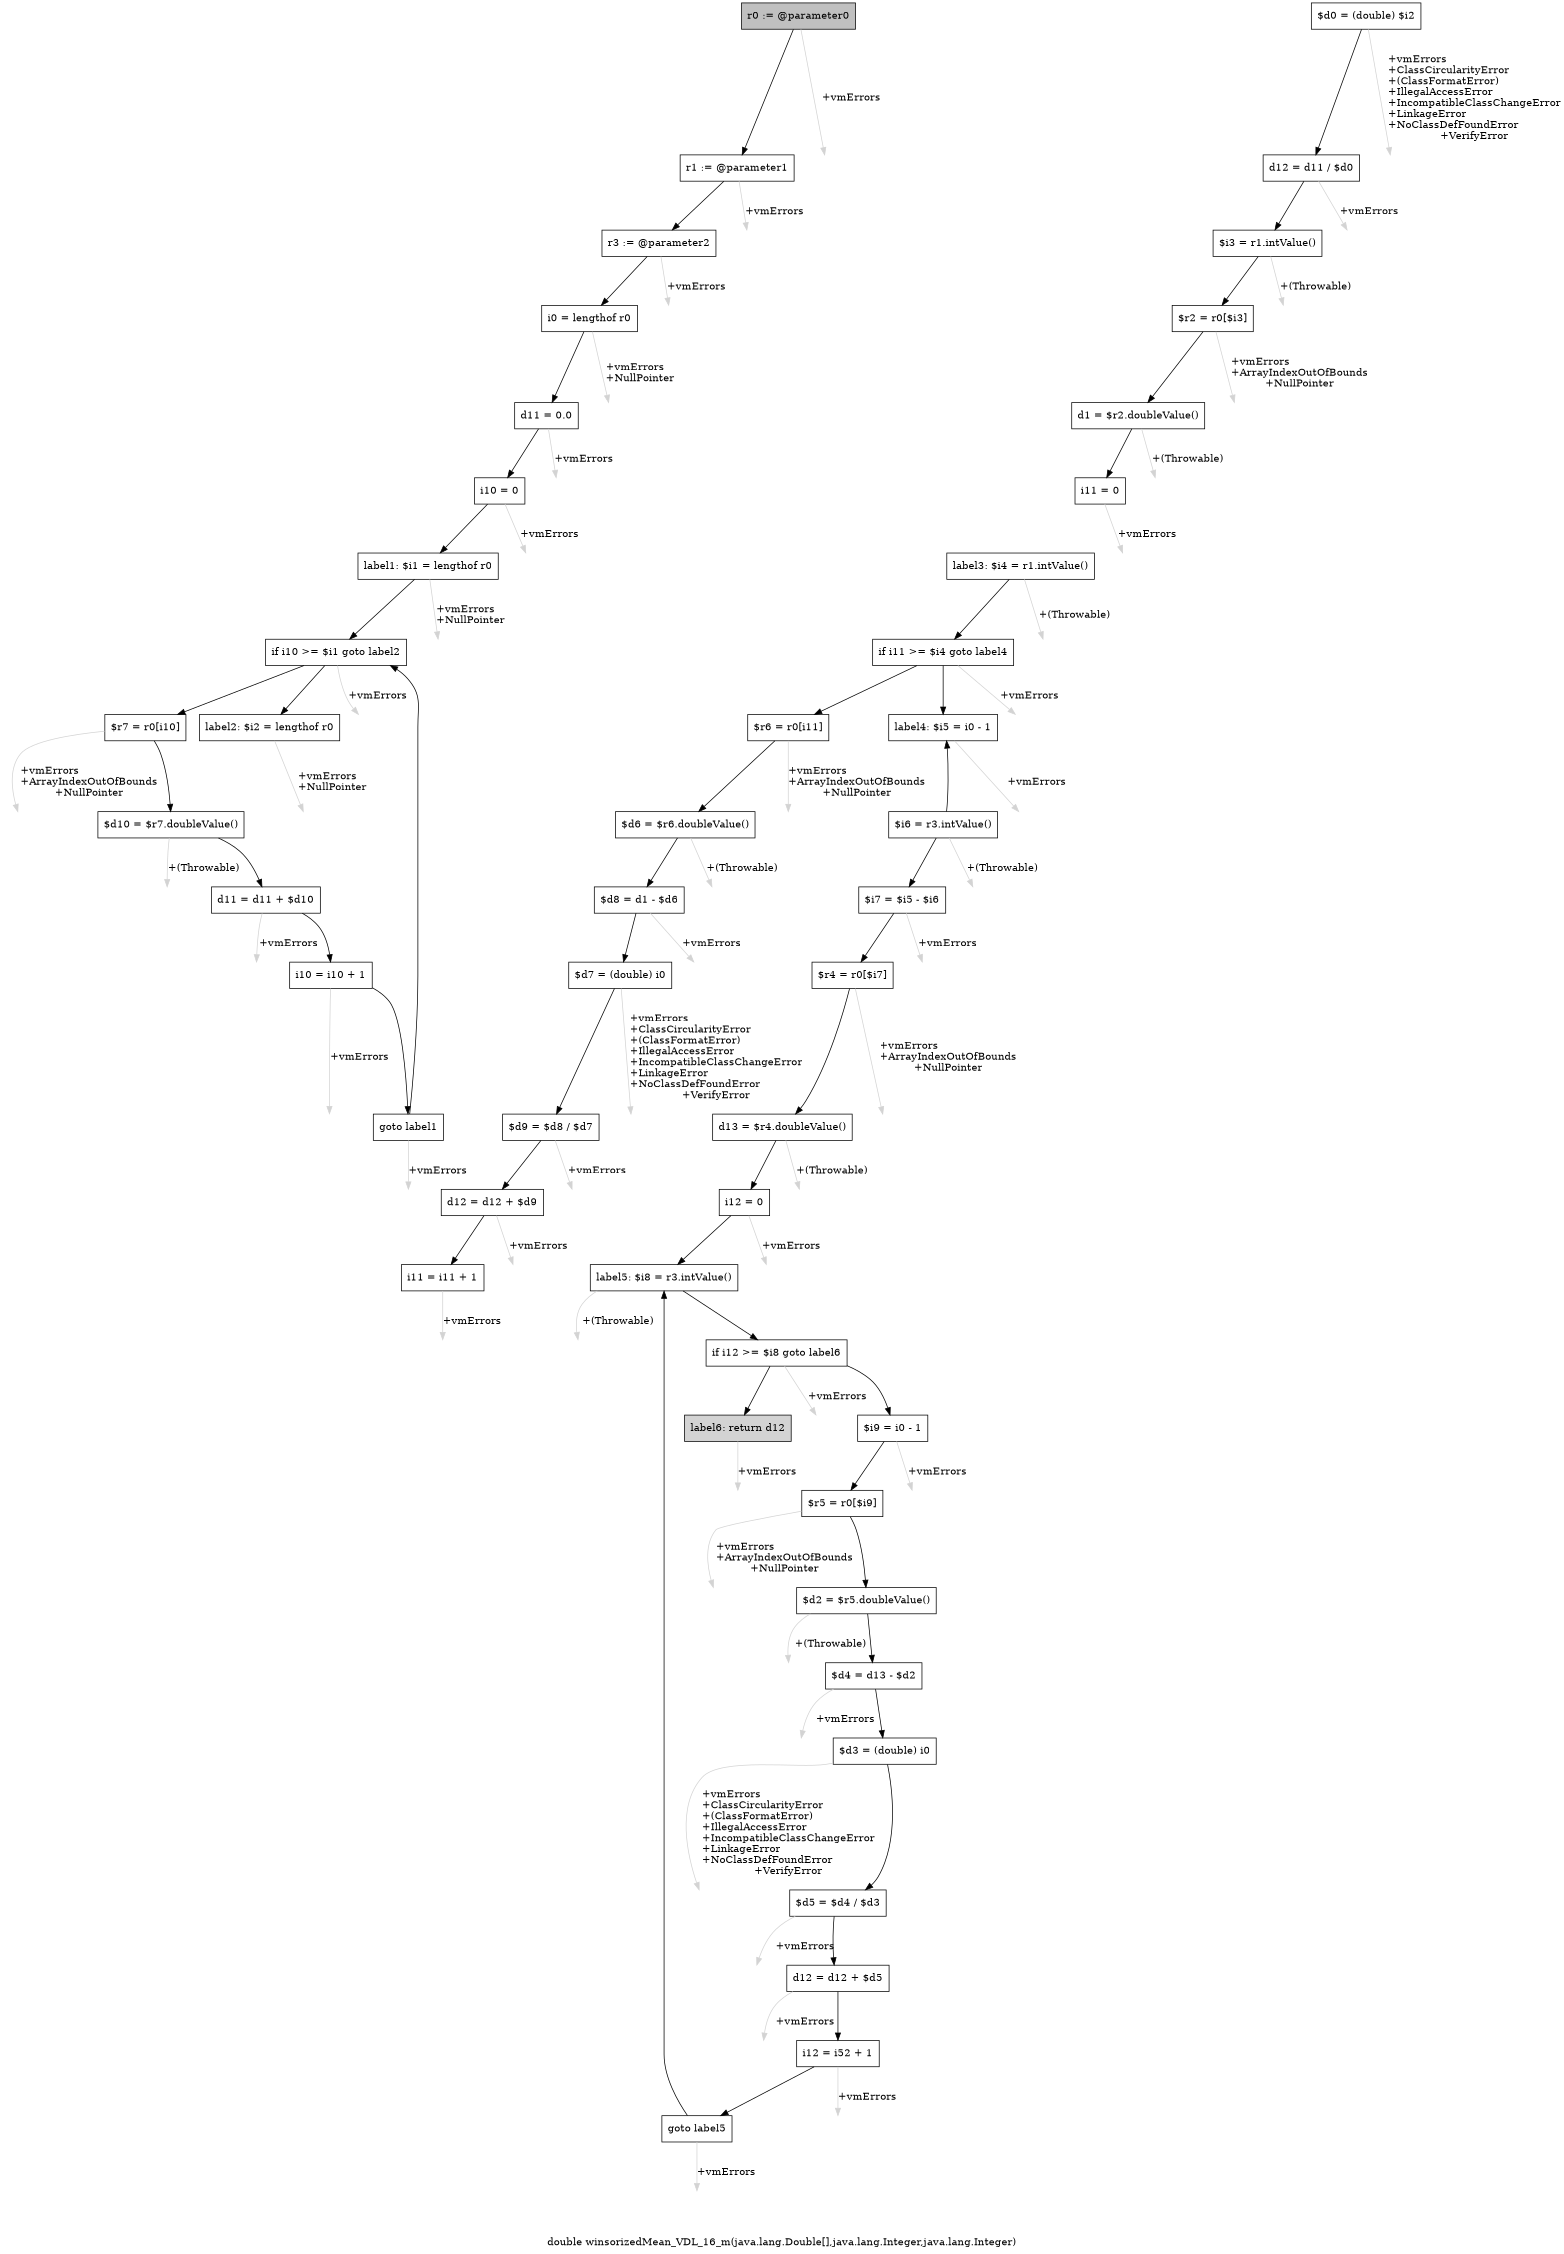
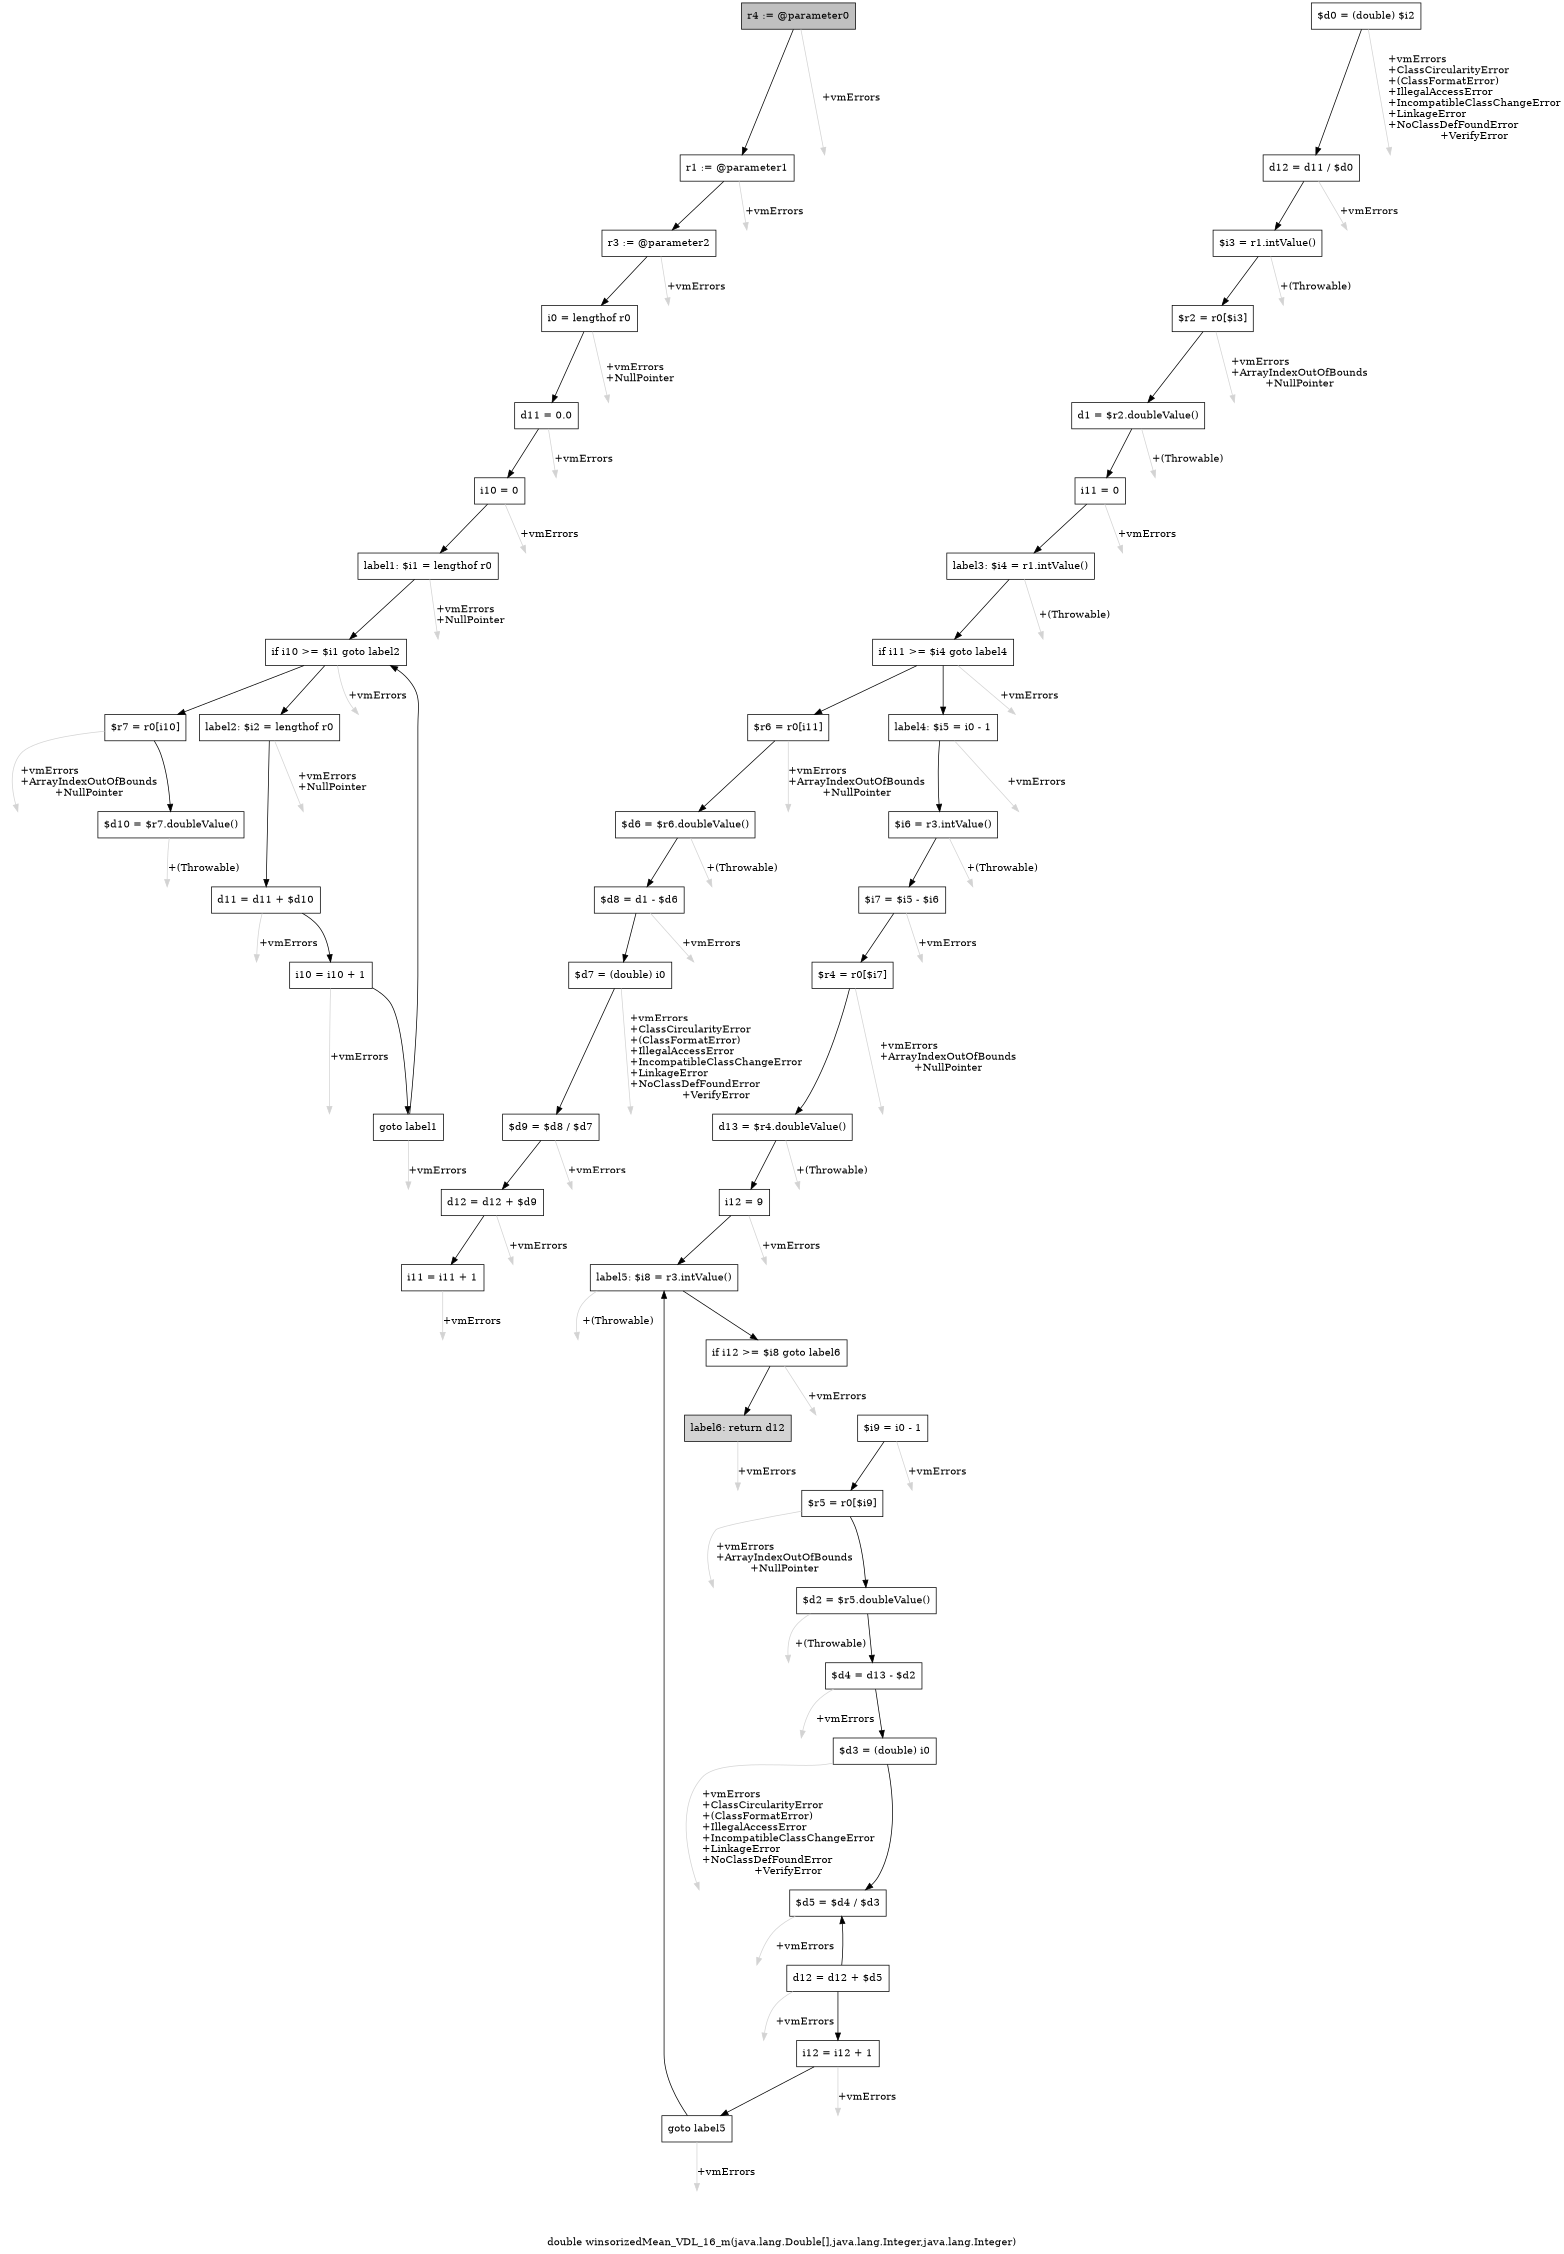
(798, 16) -> (798, 16)
none -> (1063, 526)
(948, 780) -> (938, 773)
(243, 855) -> (268, 810)
(744, 1202) -> (744, 1202)
(873, 1382) -> none
(833, 1937) -> (843, 1944)
(838, 2054) -> (838, 2054)
